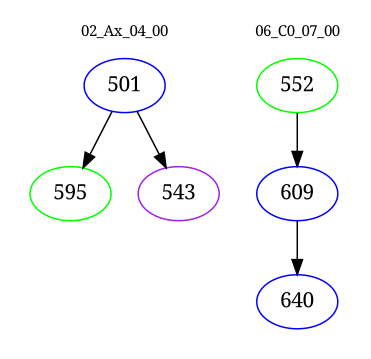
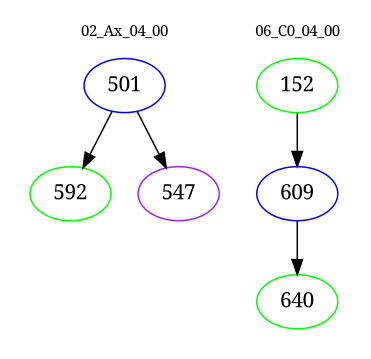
(298, 32) -> (298, 32)
(297, 86) -> (297, 86)
(71, 194) -> (71, 194)
(179, 194) -> (179, 194)
(297, 302) -> (297, 302)
